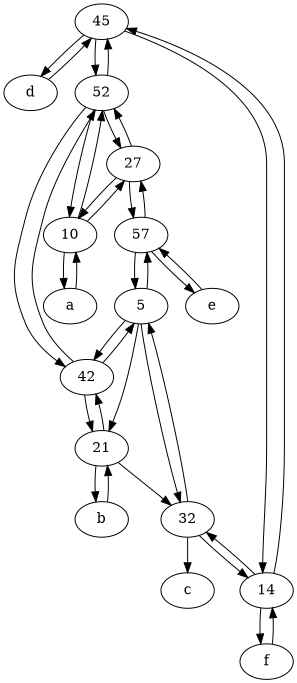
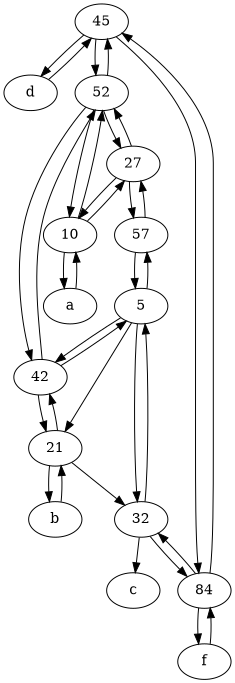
(212, 306) -> none
(267, 591) -> (204, 591)
